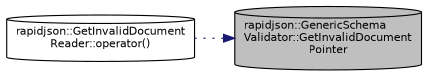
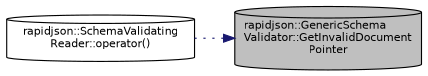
(101, 38) -> (101, 38)
